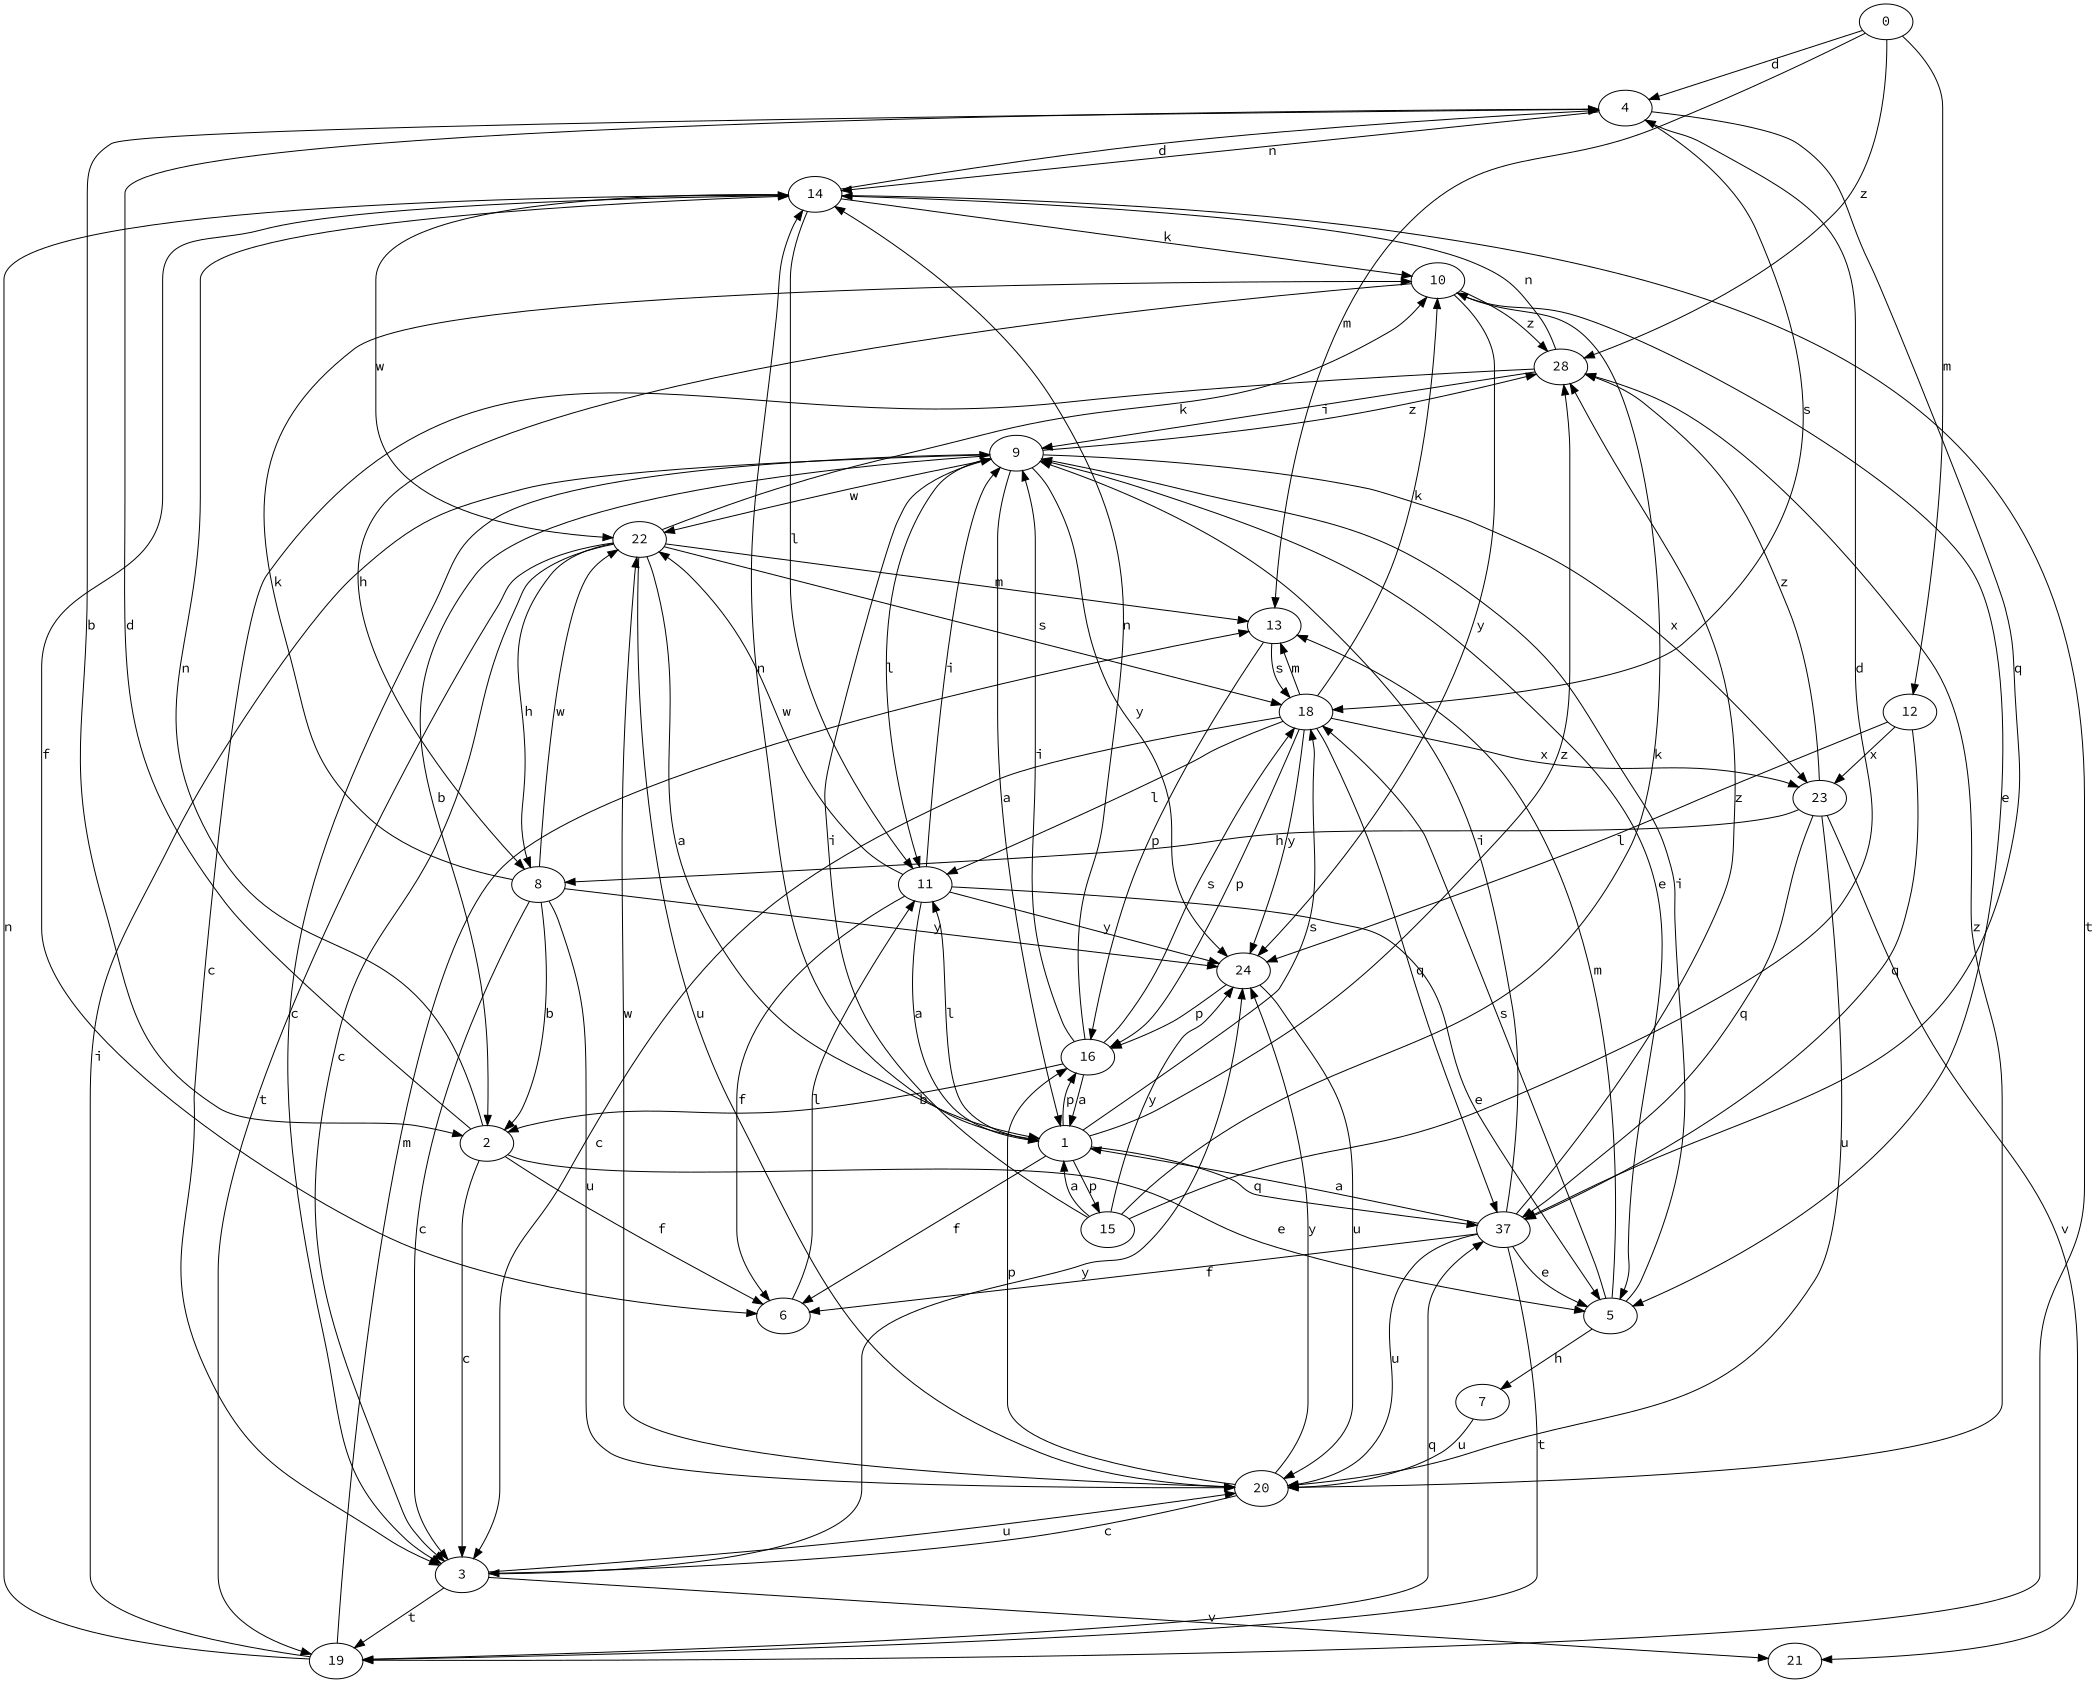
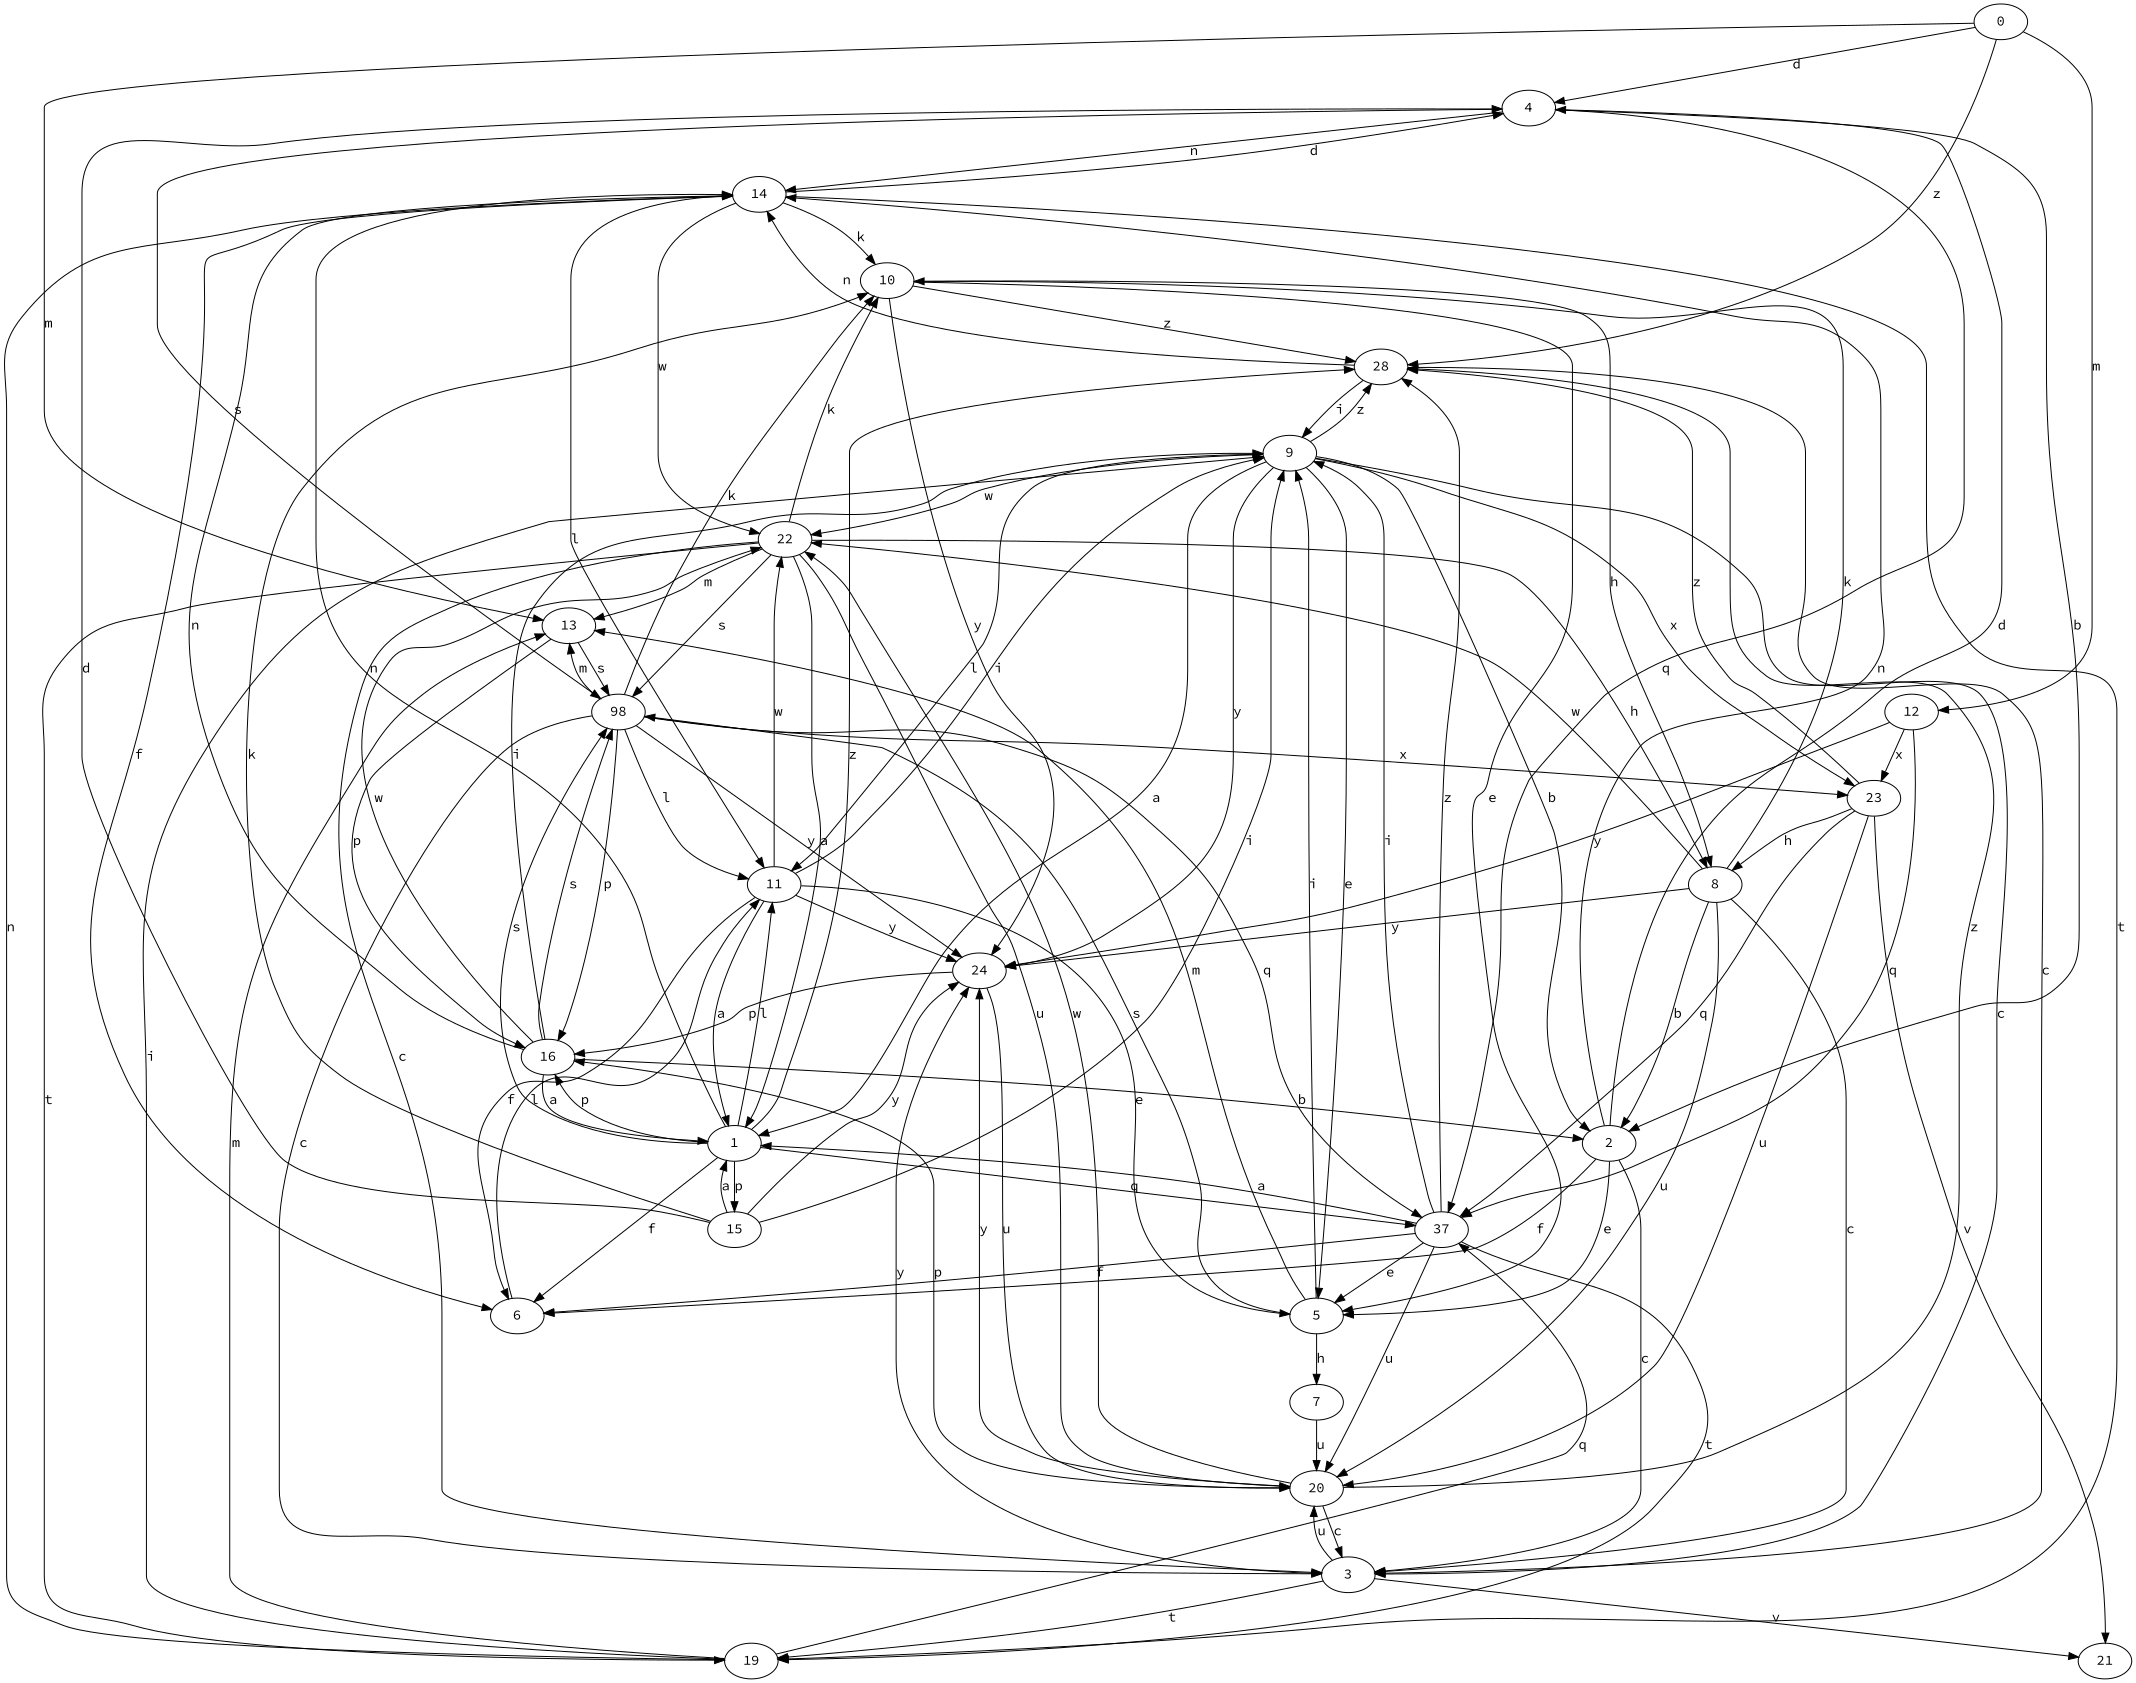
none -> (369, 705)
(1306, 712) -> (618, 712)
(1621, 841) -> (1598, 841)
